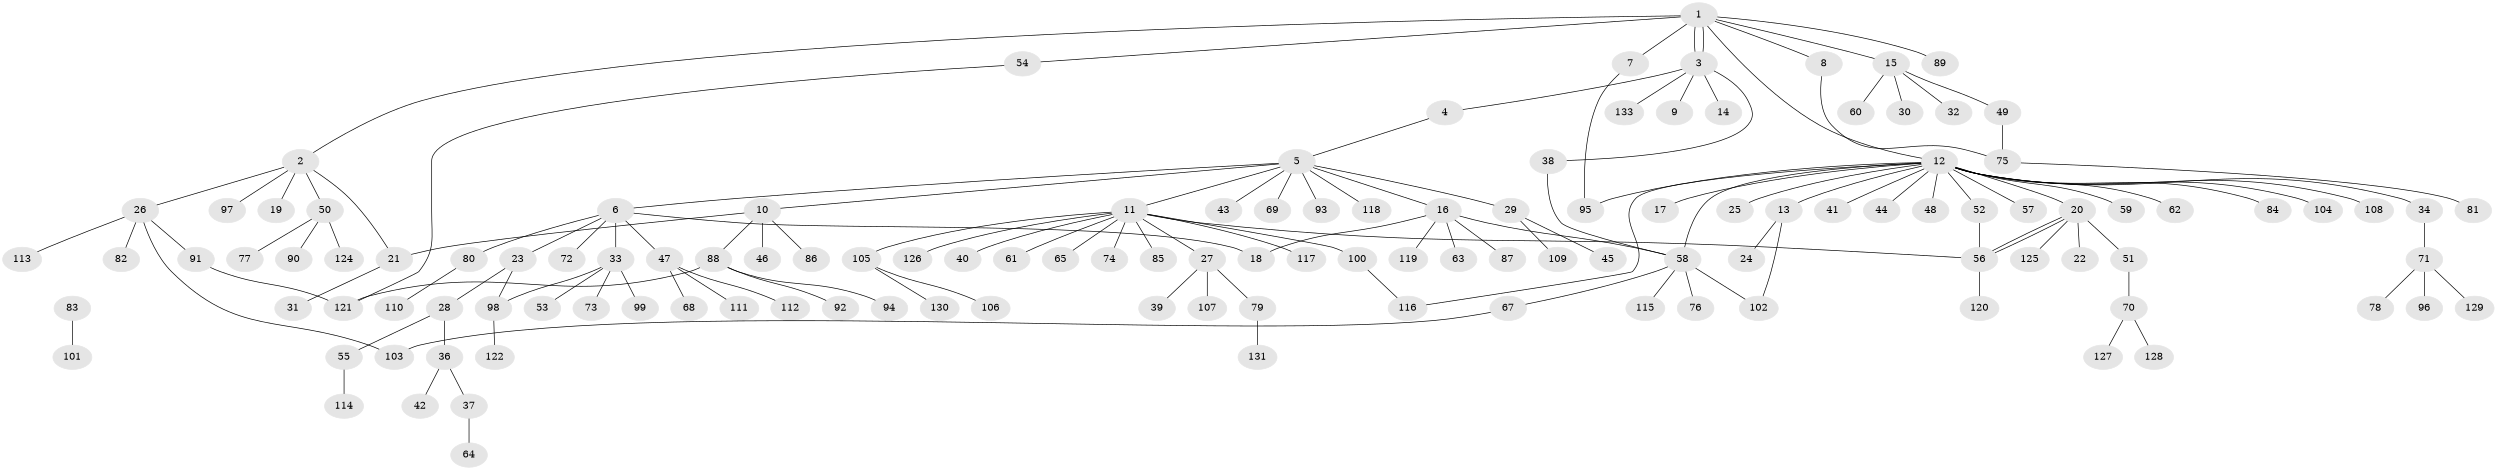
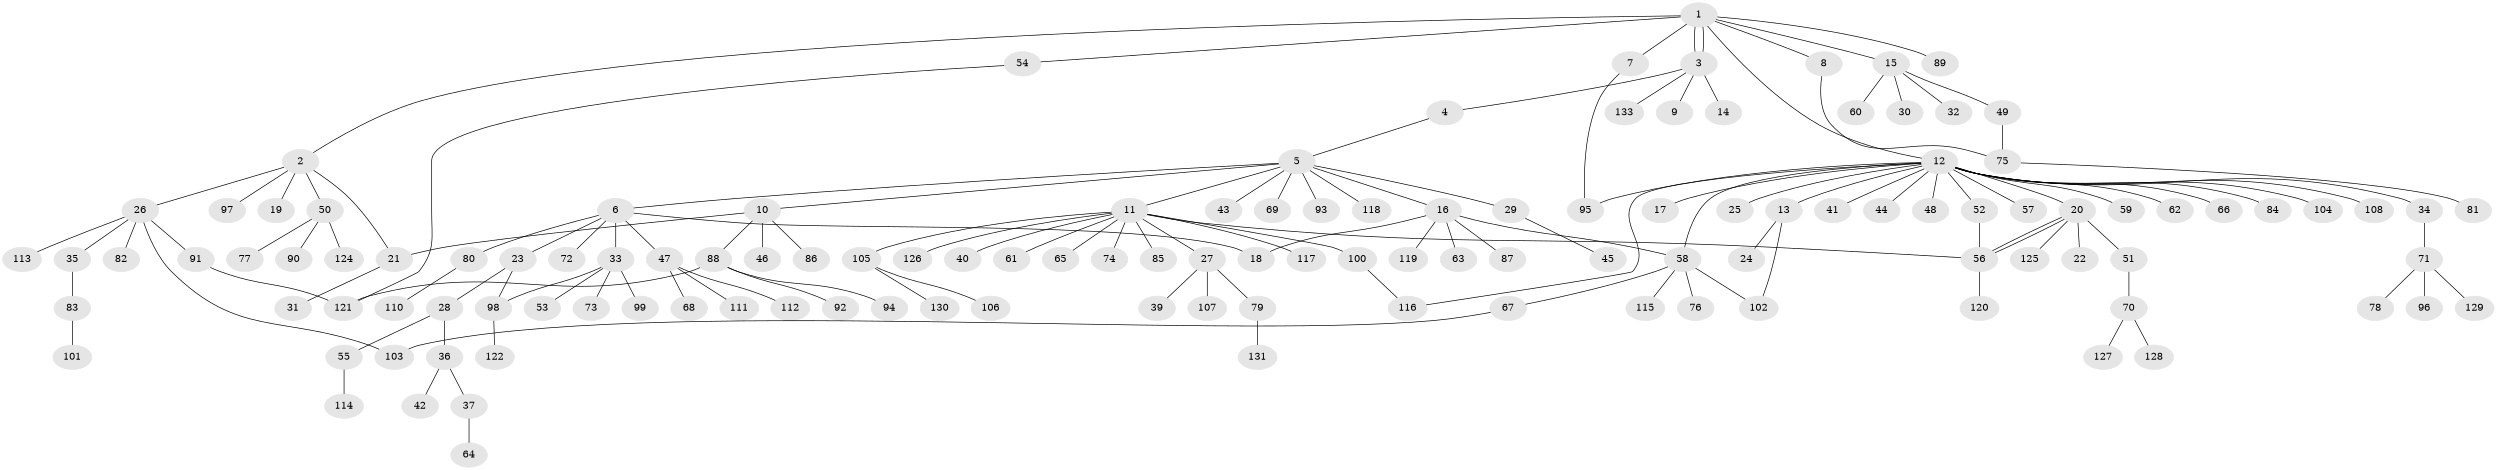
(1548, 162) -> none
none -> (2224, 211)
none -> (72, 259)
(1558, 259) -> none
